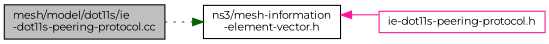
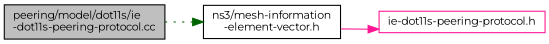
(365, 15) -> (354, 29)
(85, 22) -> (85, 22)
